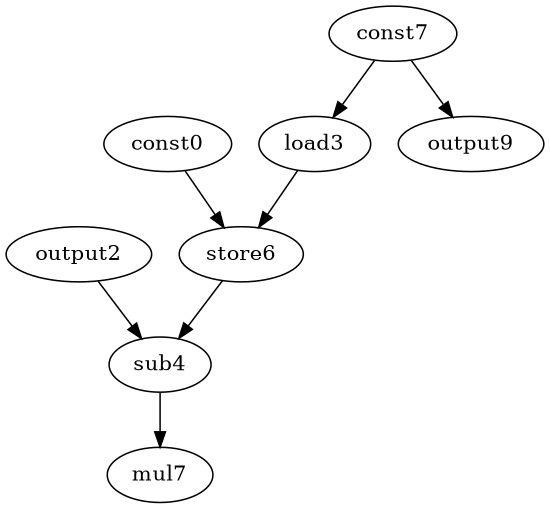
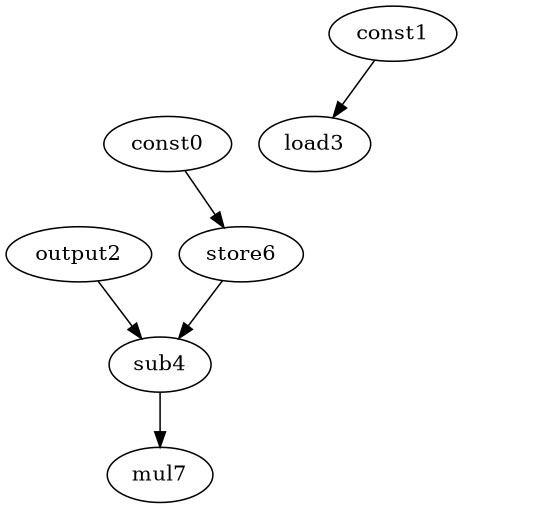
(393, 34) -> (393, 34)
(471, 144) -> none
(283, 192) -> none
